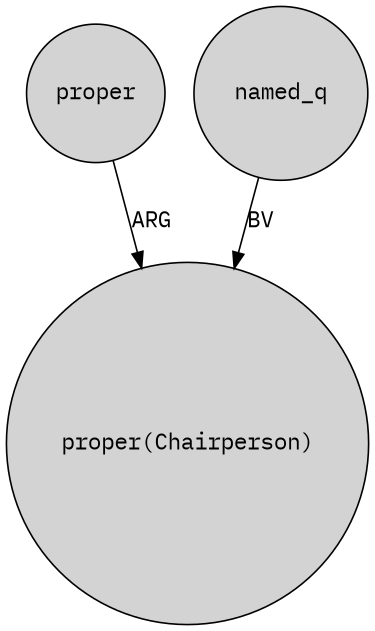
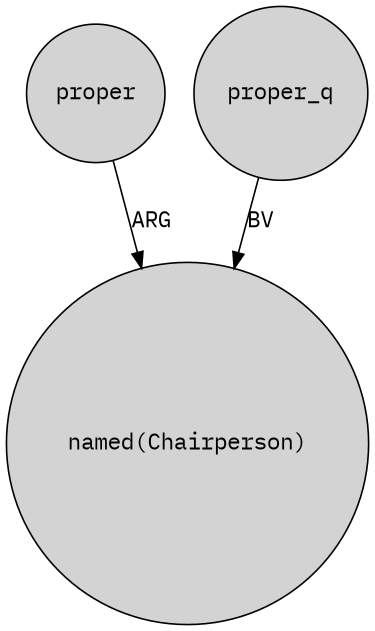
(281, 93) -> (281, 93)
(188, 443) -> (188, 443)
